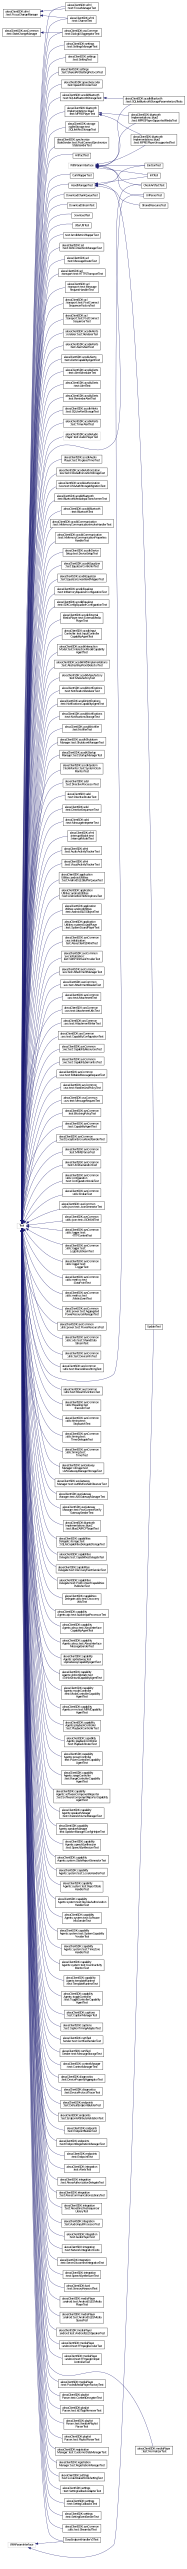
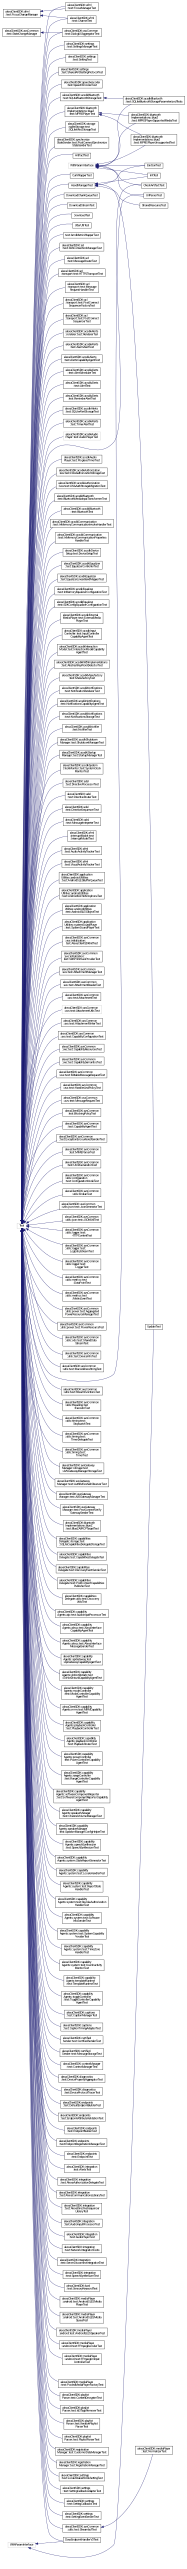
(82, 1010) -> (82, 1010)
(30, 1874) -> (136, 2496)
